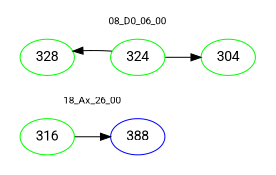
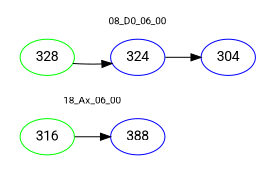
(97, 51) -> (87, 64)
(138, 57) -> (138, 57)
(228, 57) -> (228, 57)
(93, 101) -> (93, 101)
